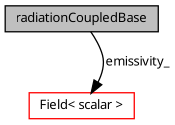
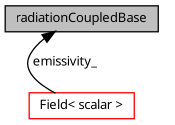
(103, 56) -> (29, 69)
